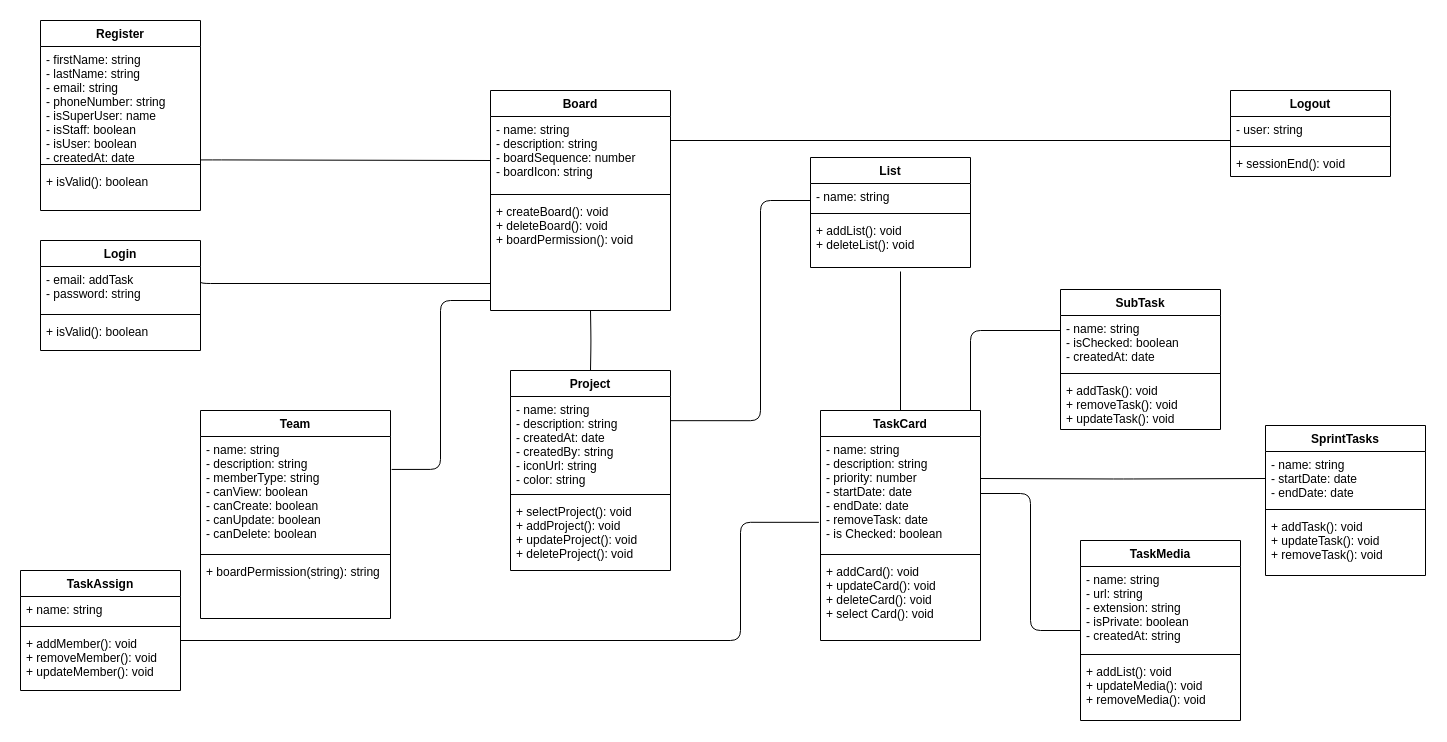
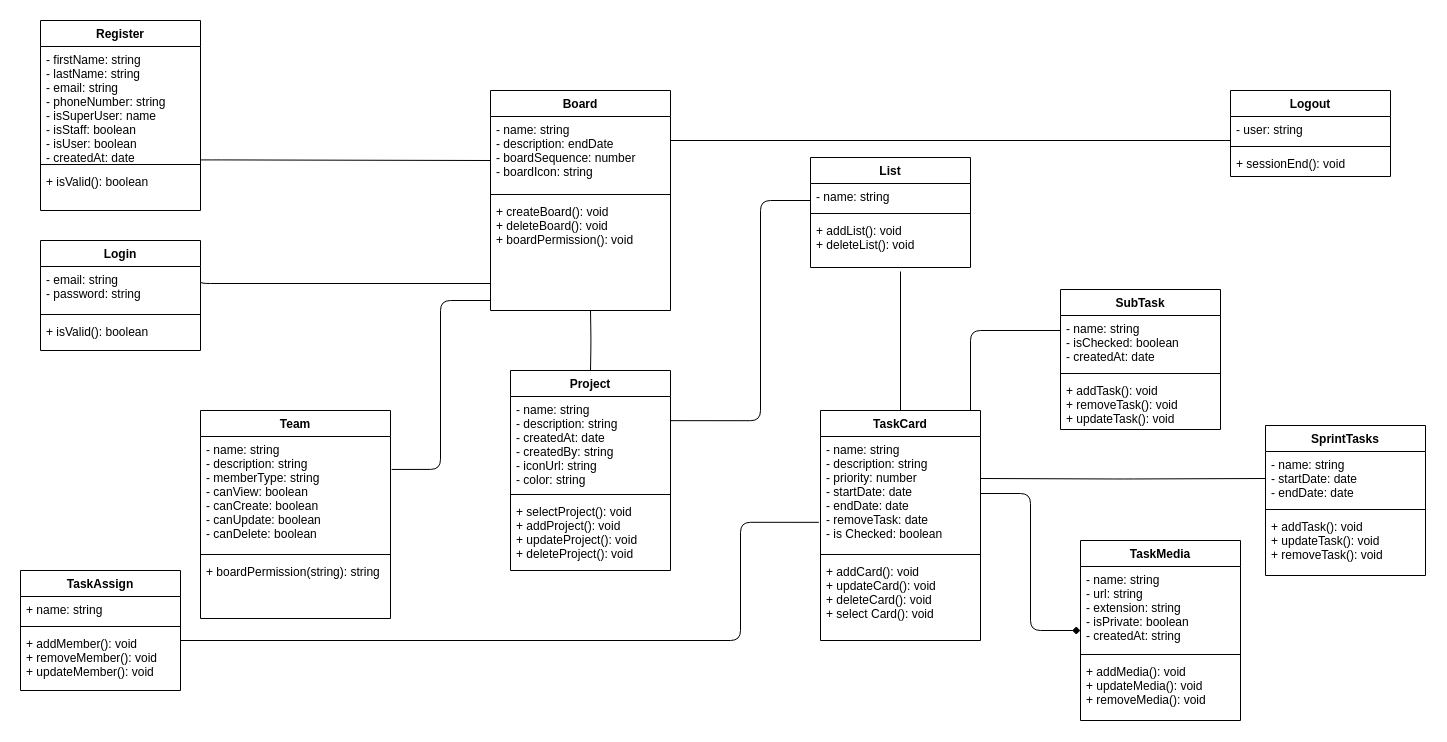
(537, 130) -> (537, 130)
(92, 280) -> (87, 280)
(1075, 631) -> (1072, 631)
(1135, 672) -> (1139, 672)
